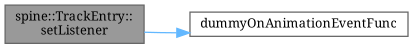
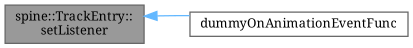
(160, 33) -> (173, 16)
